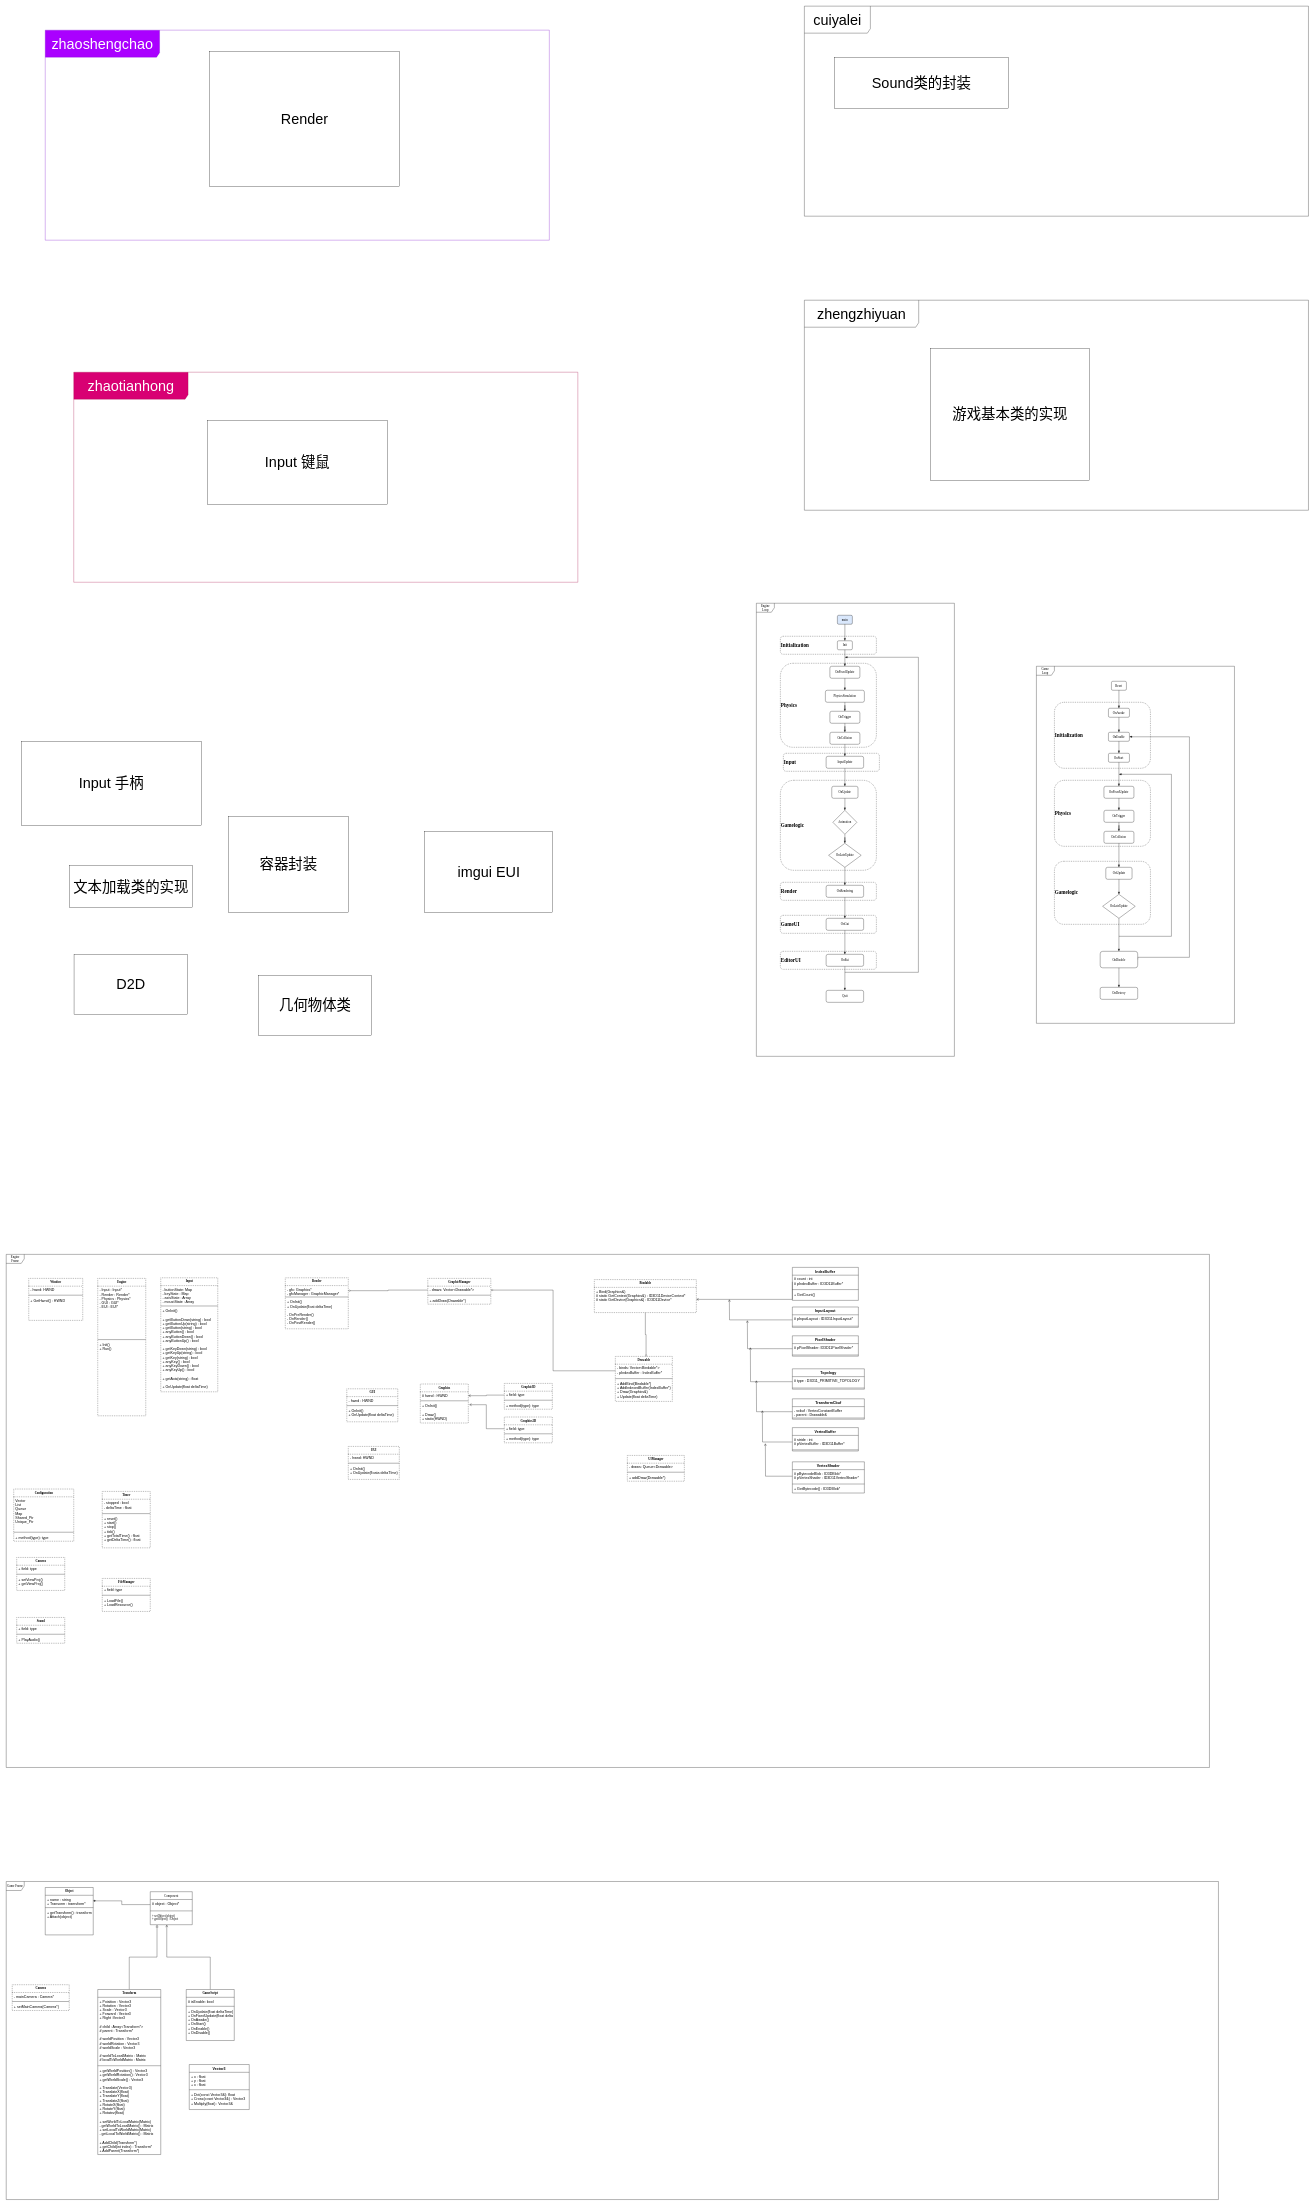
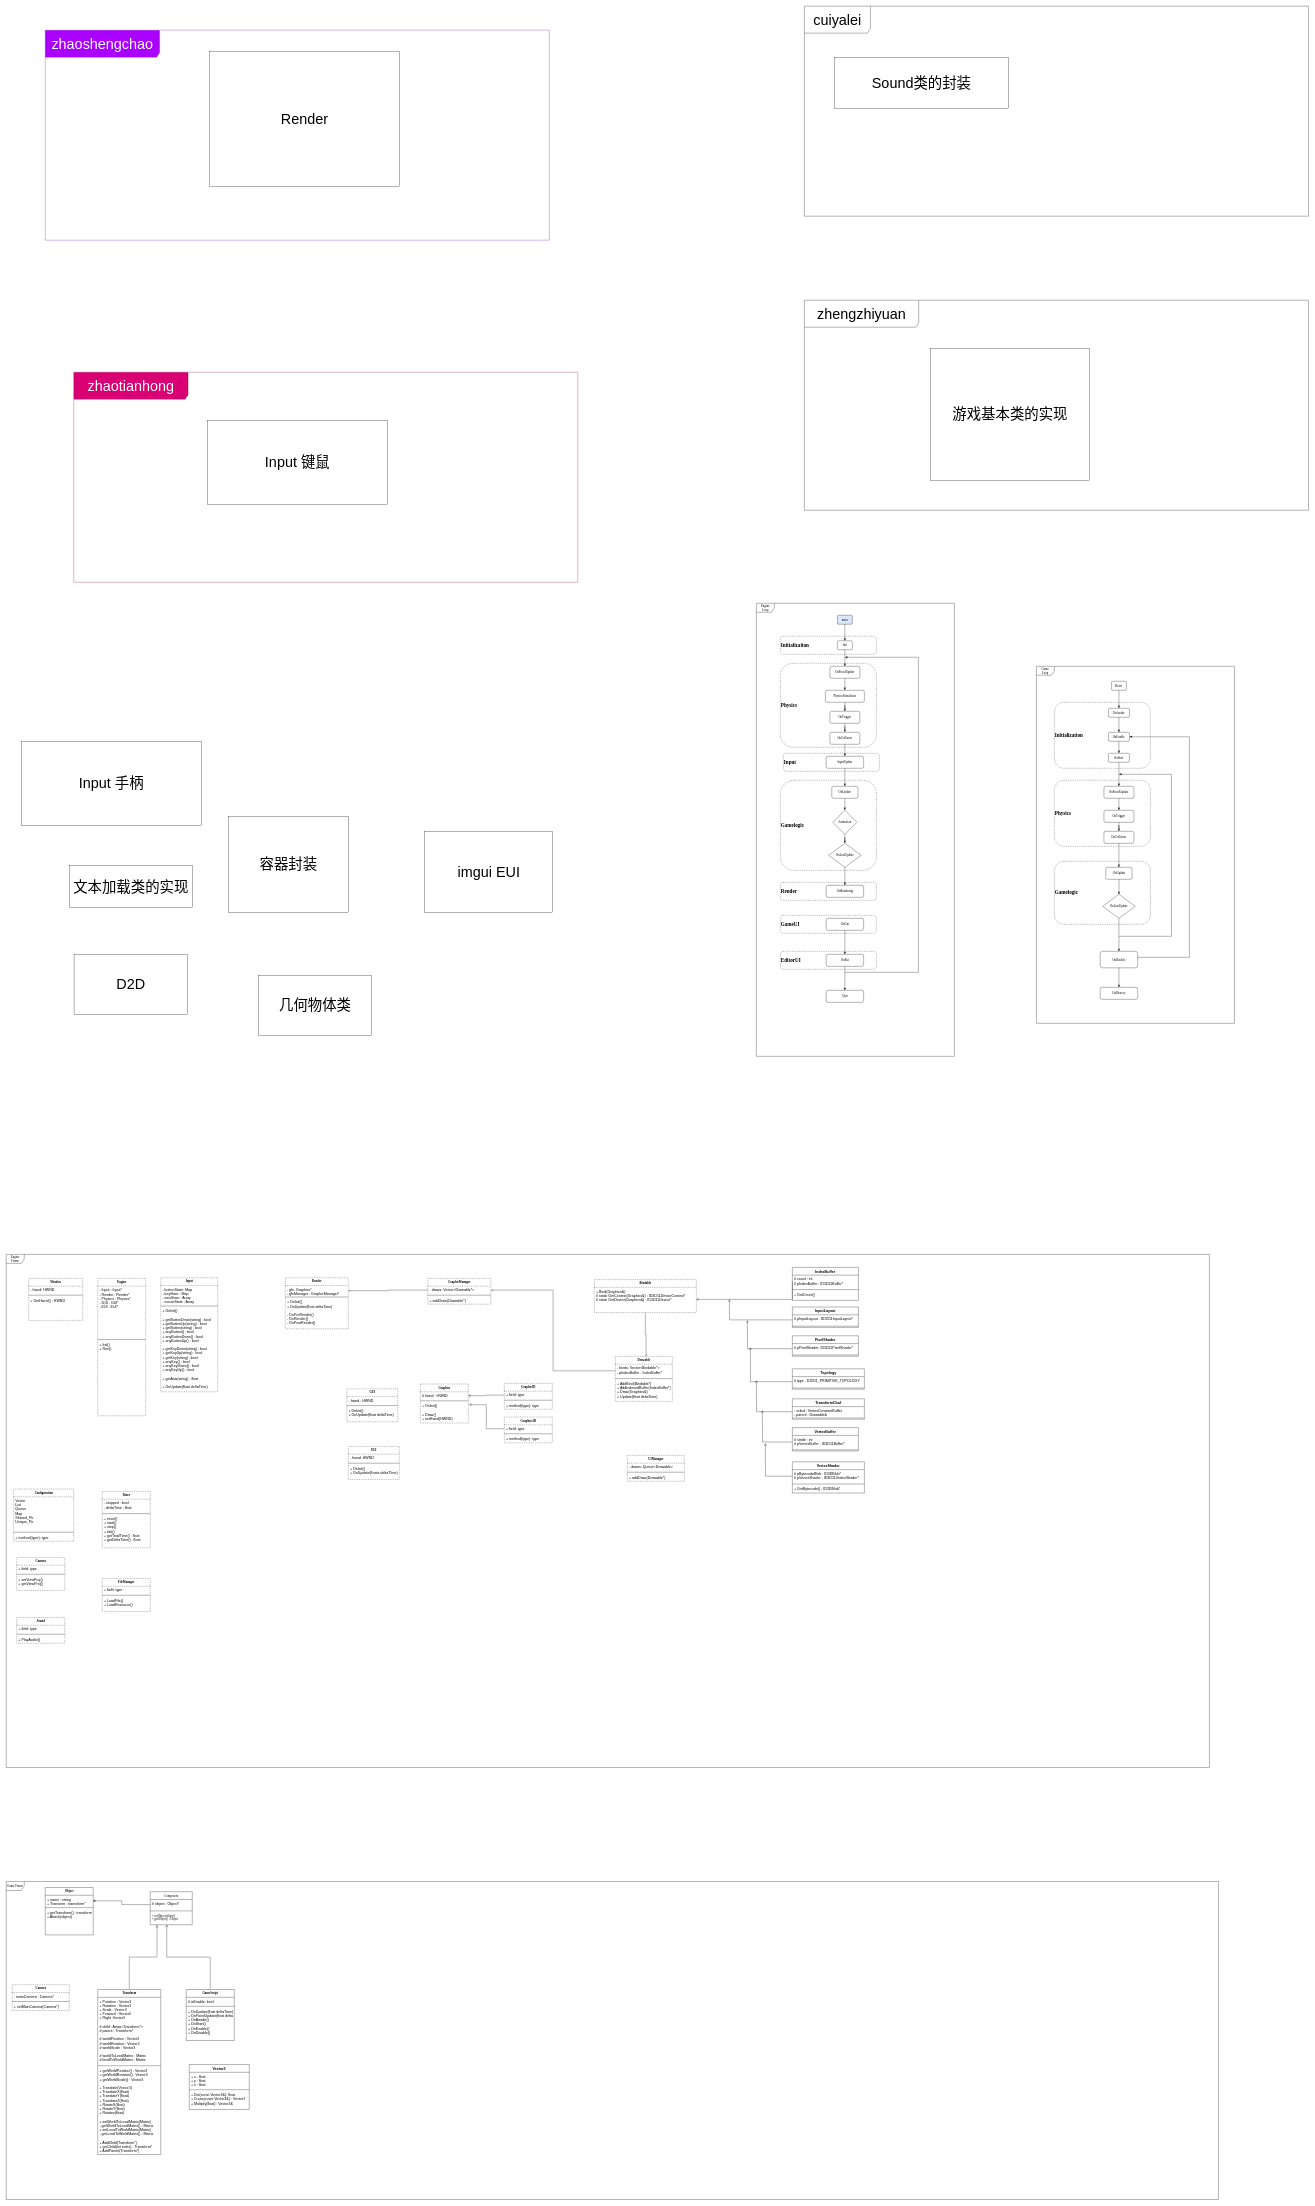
(845, 915) -> none
(431, 1406) -> (431, 1406)
